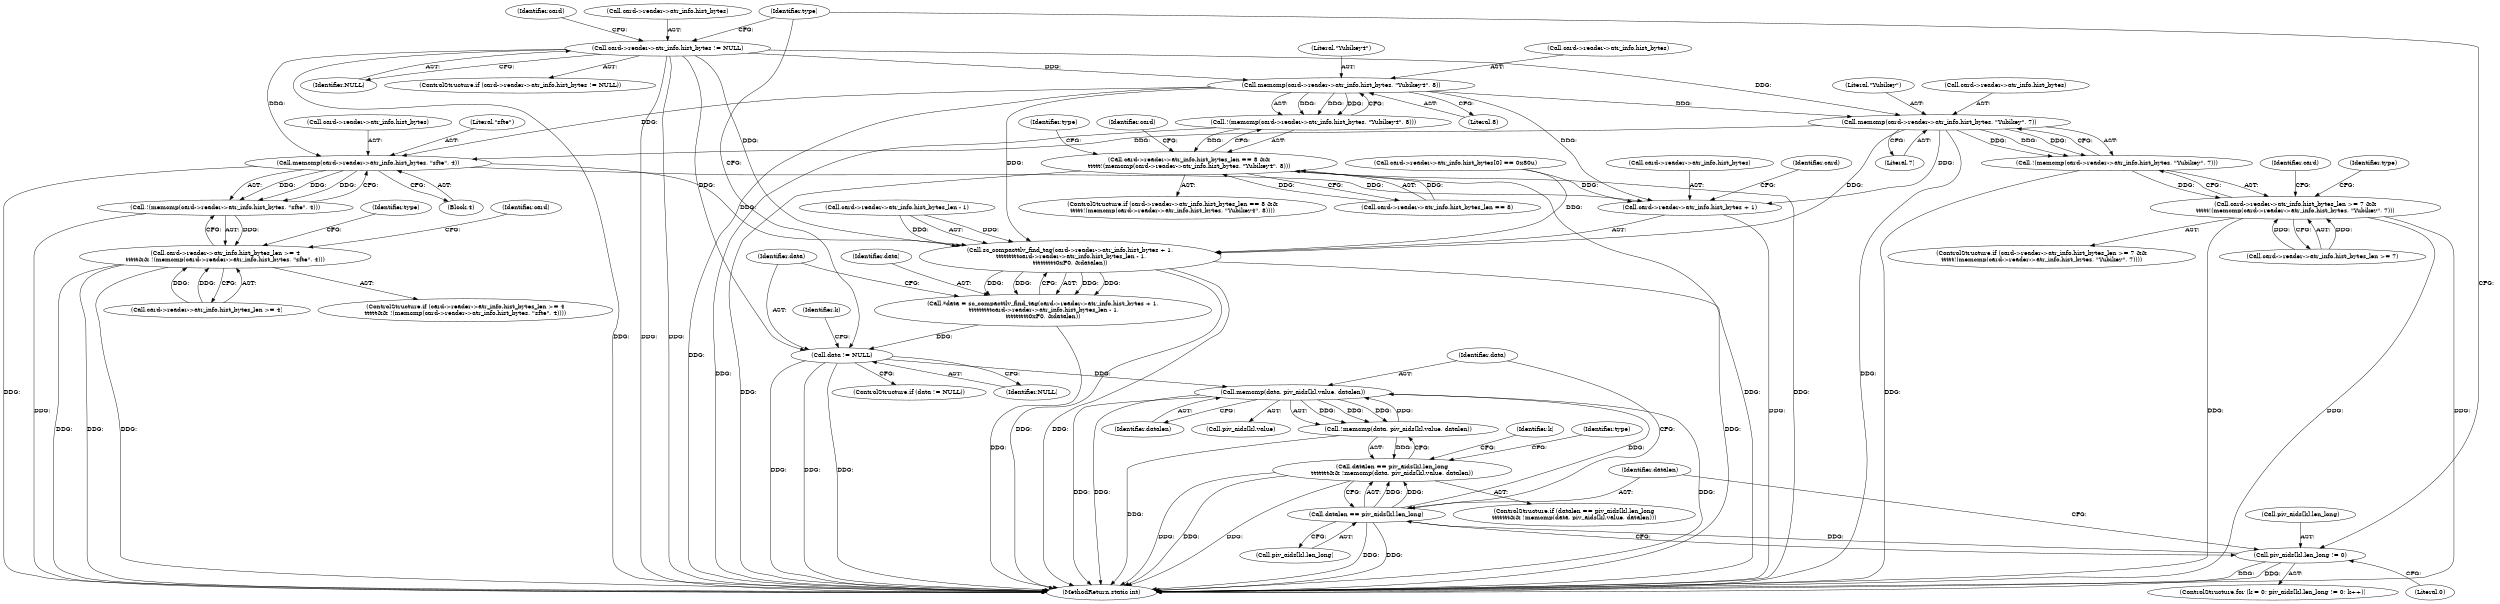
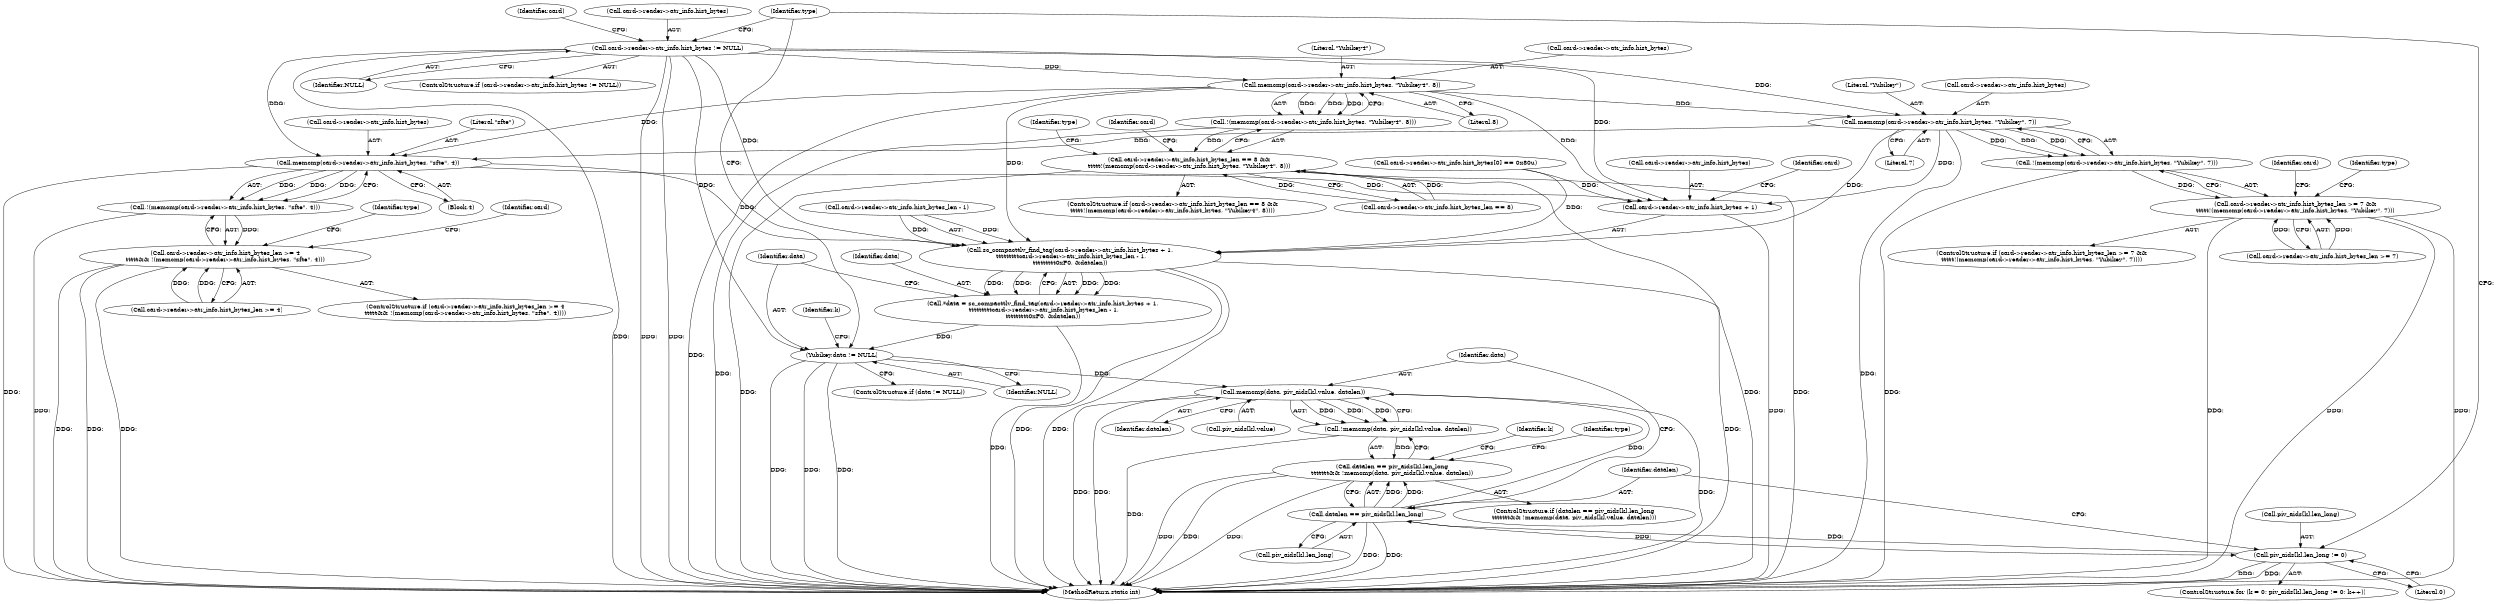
none -> (1288, 60)
(842, 355) -> (842, 355)
(1266, 409) -> (1240, 410)
(1406, 411) -> (1406, 411)
(1644, 537) -> (1644, 537)
none -> (2366, 574)
